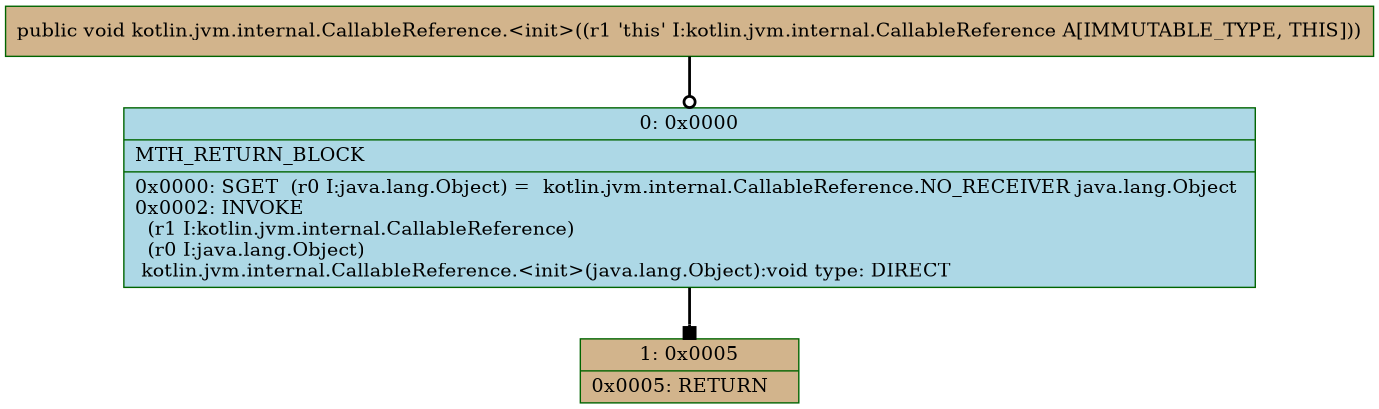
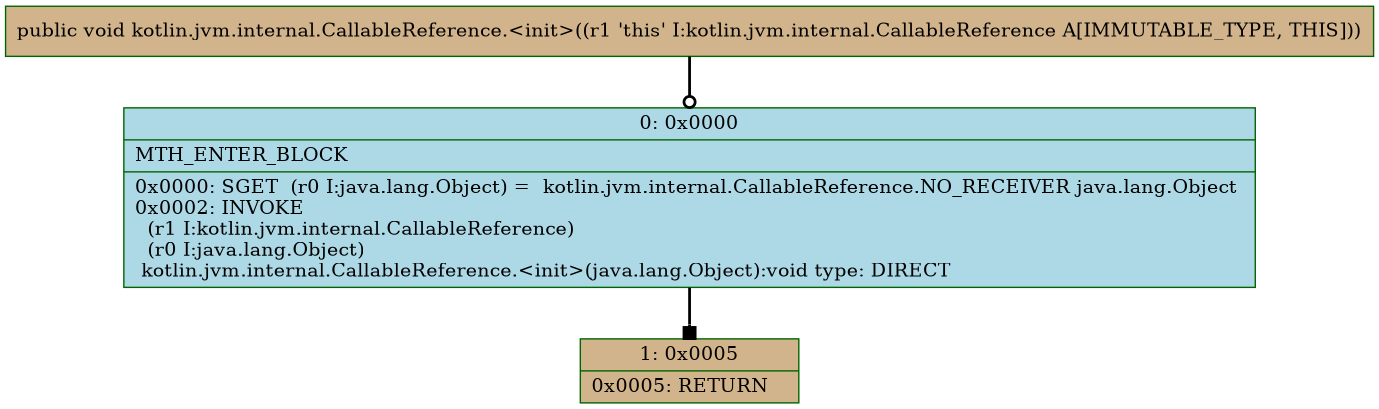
(250, 155) -> (242, 155)
